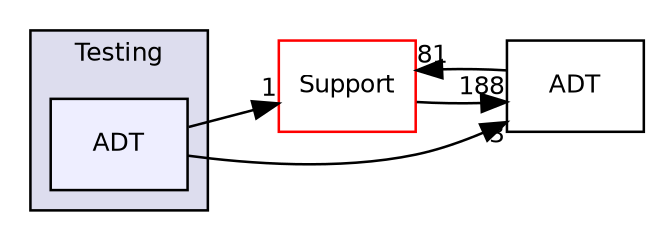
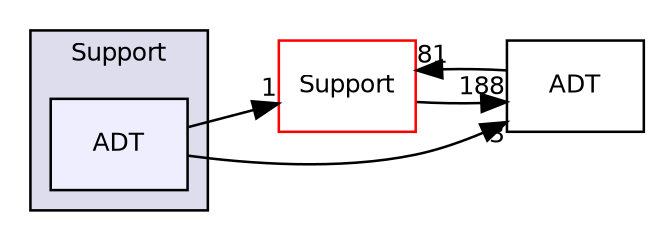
(119, 54) -> (119, 54)
